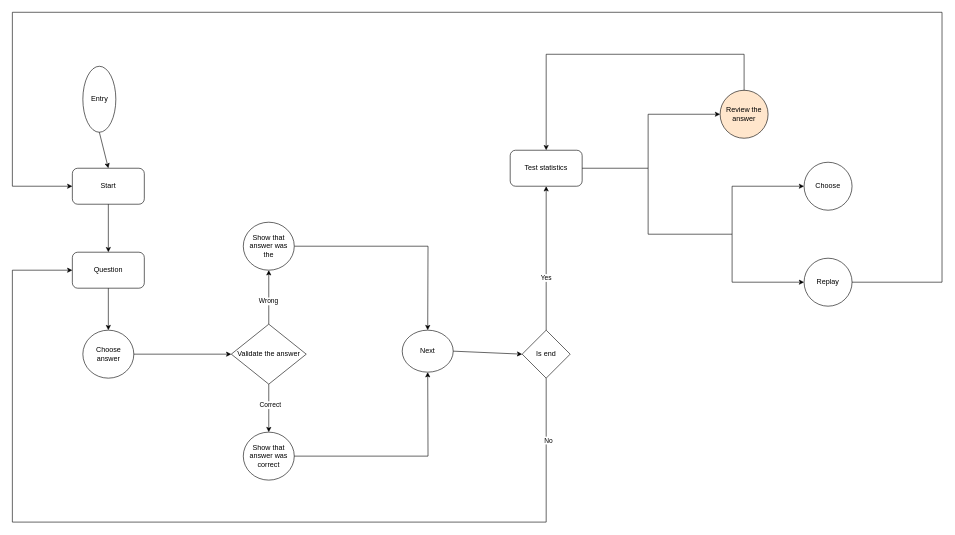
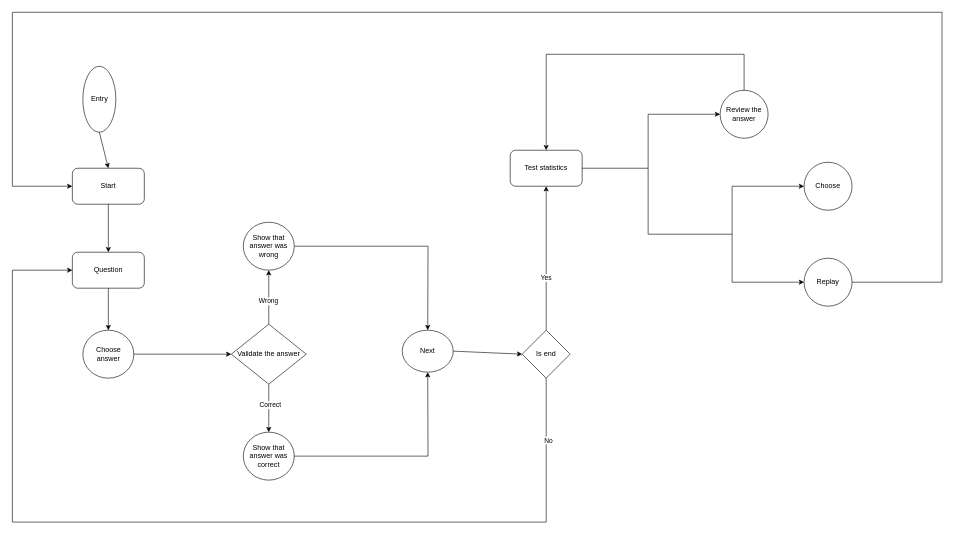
(744, 114) -> (744, 114)
(269, 246) -> (269, 246)
